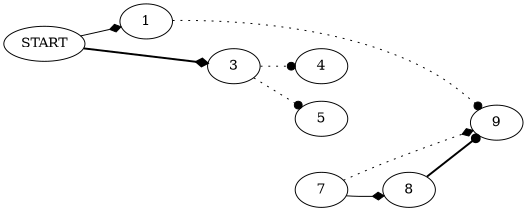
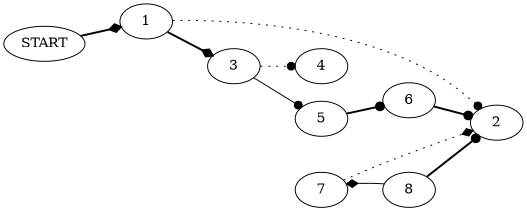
(95, 33) -> (95, 33)
(140, 55) -> (185, 41)
(274, 90) -> (274, 90)
none -> (409, 100)
(497, 123) -> (497, 123)
(359, 196) -> (371, 183)
